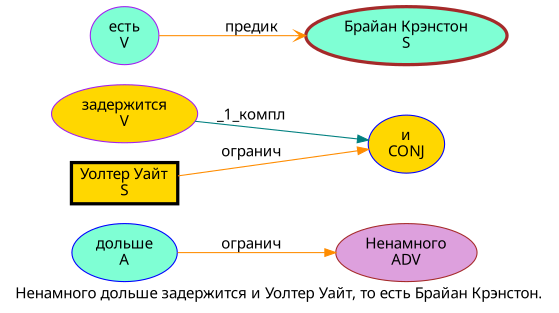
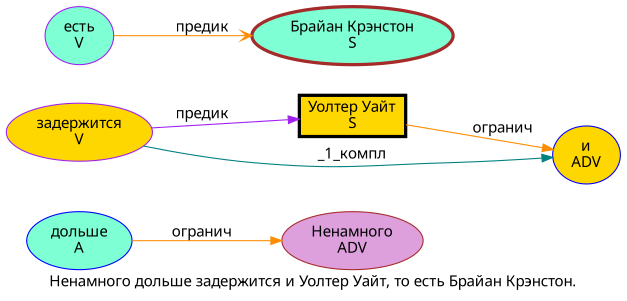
none -> (220, 124)
(406, 144) -> (587, 155)
